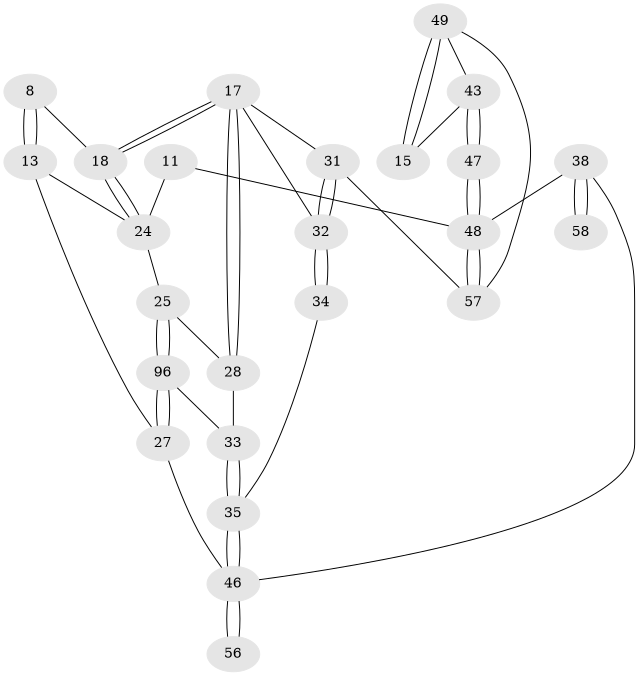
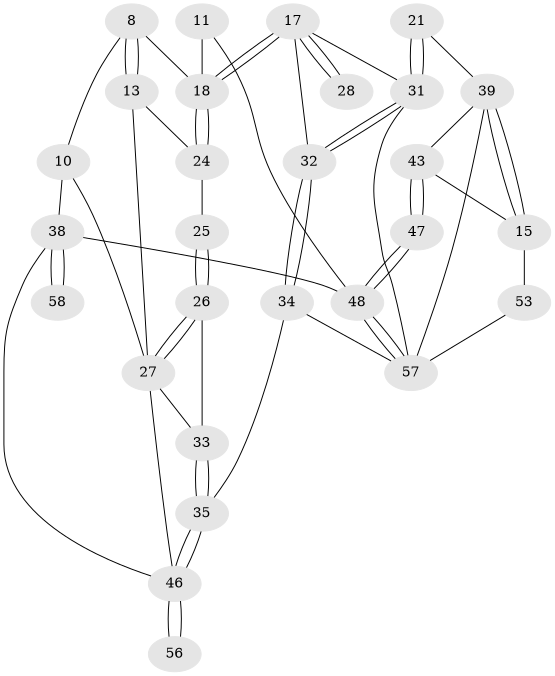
none -> (417, 21)
(440, 21) -> (487, 92)
none -> (63, 162)
(157, 197) -> (202, 57)
none -> (524, 303)
(198, 338) -> none
none -> (349, 338)
(163, 373) -> (202, 303)
(233, 408) -> (175, 408)
